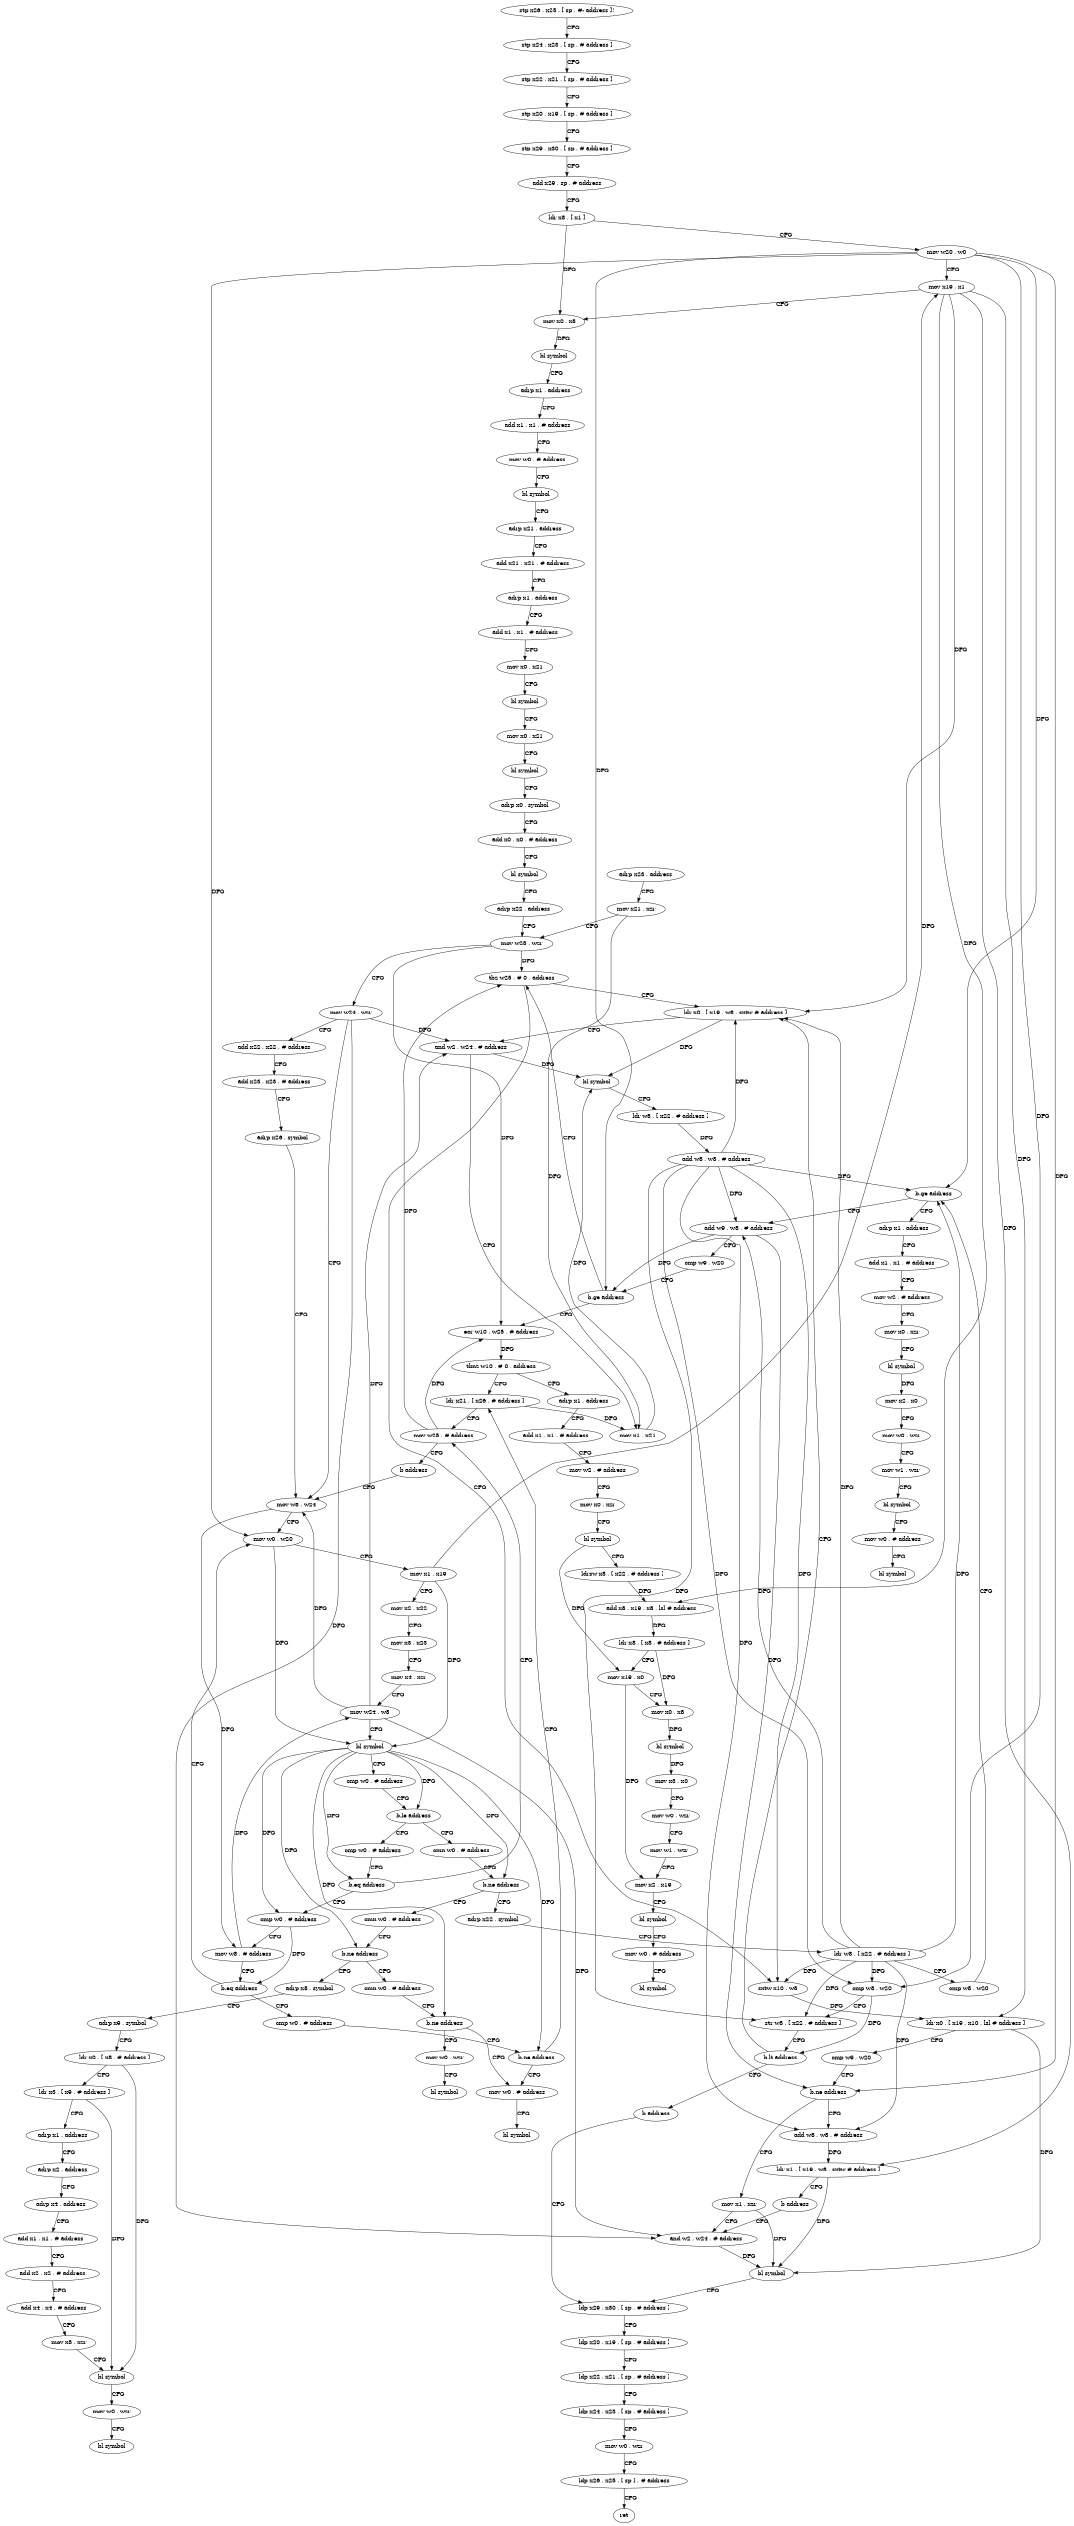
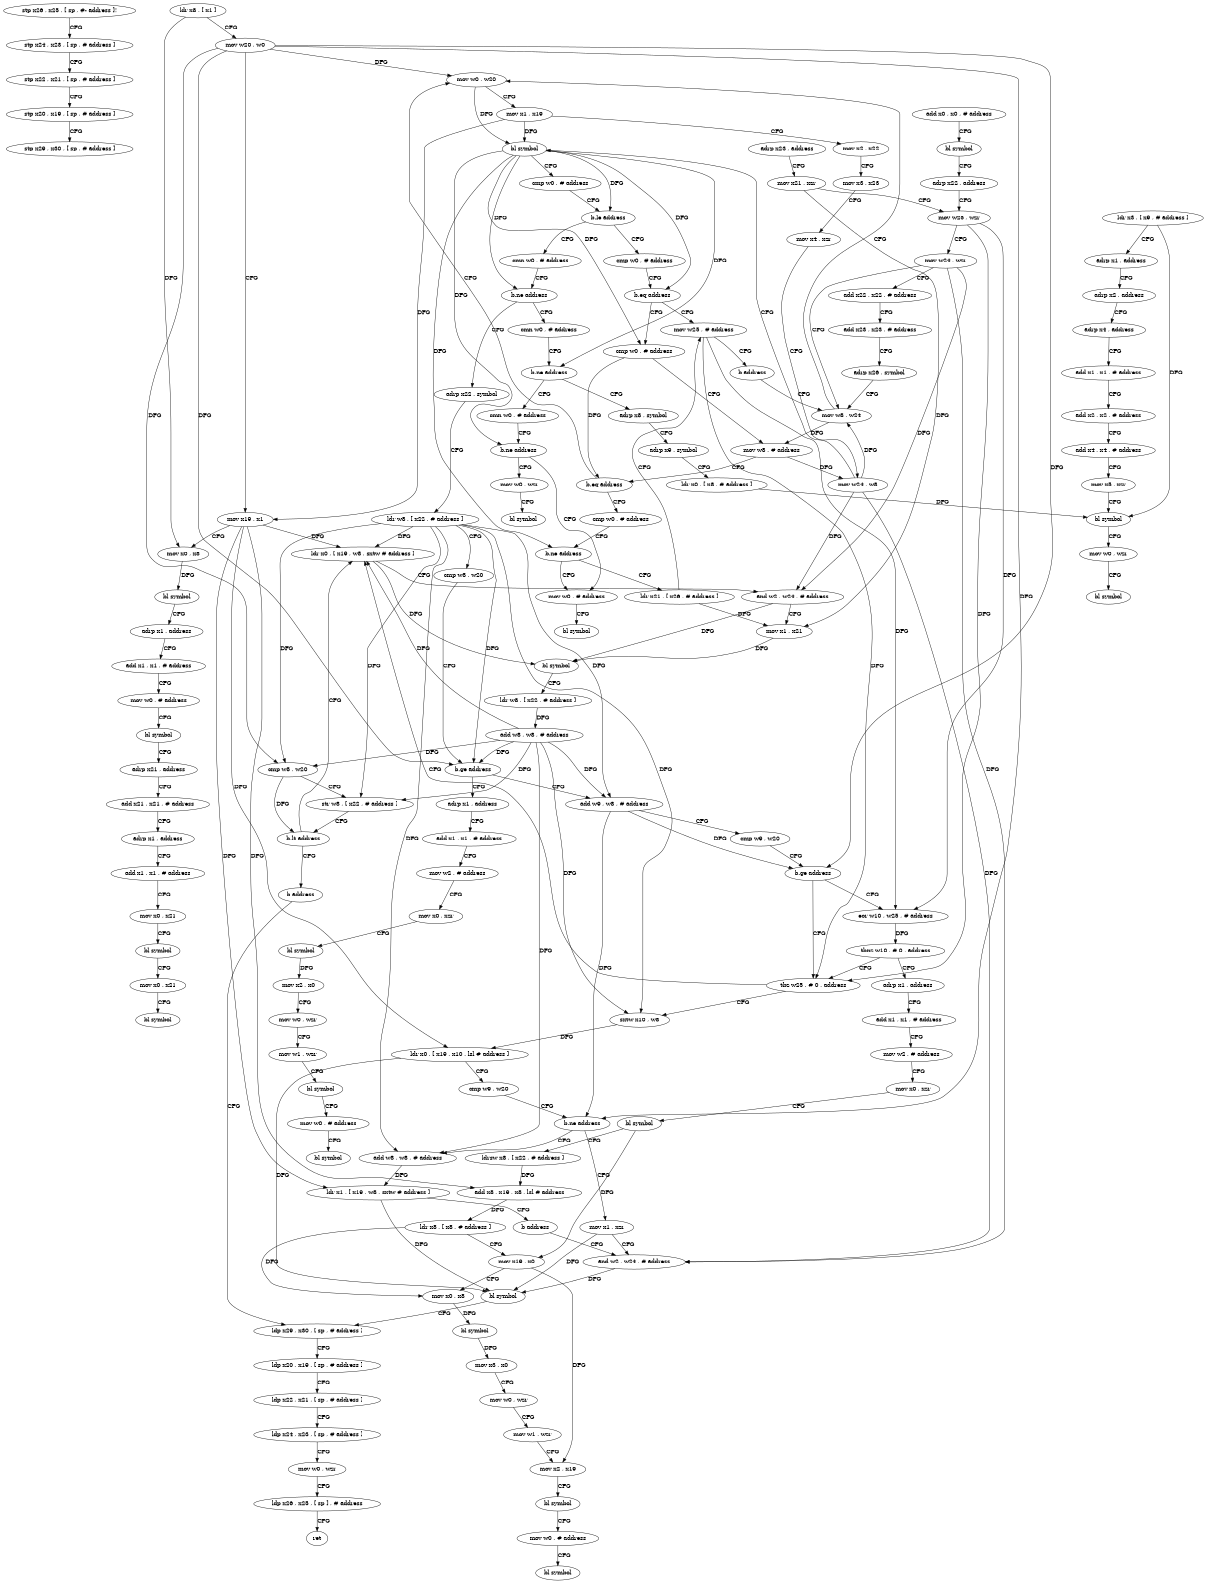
(567, 184) -> none
(525, 806) -> none
(494, 1382) -> (856, 967)
(96, 2074) -> none
